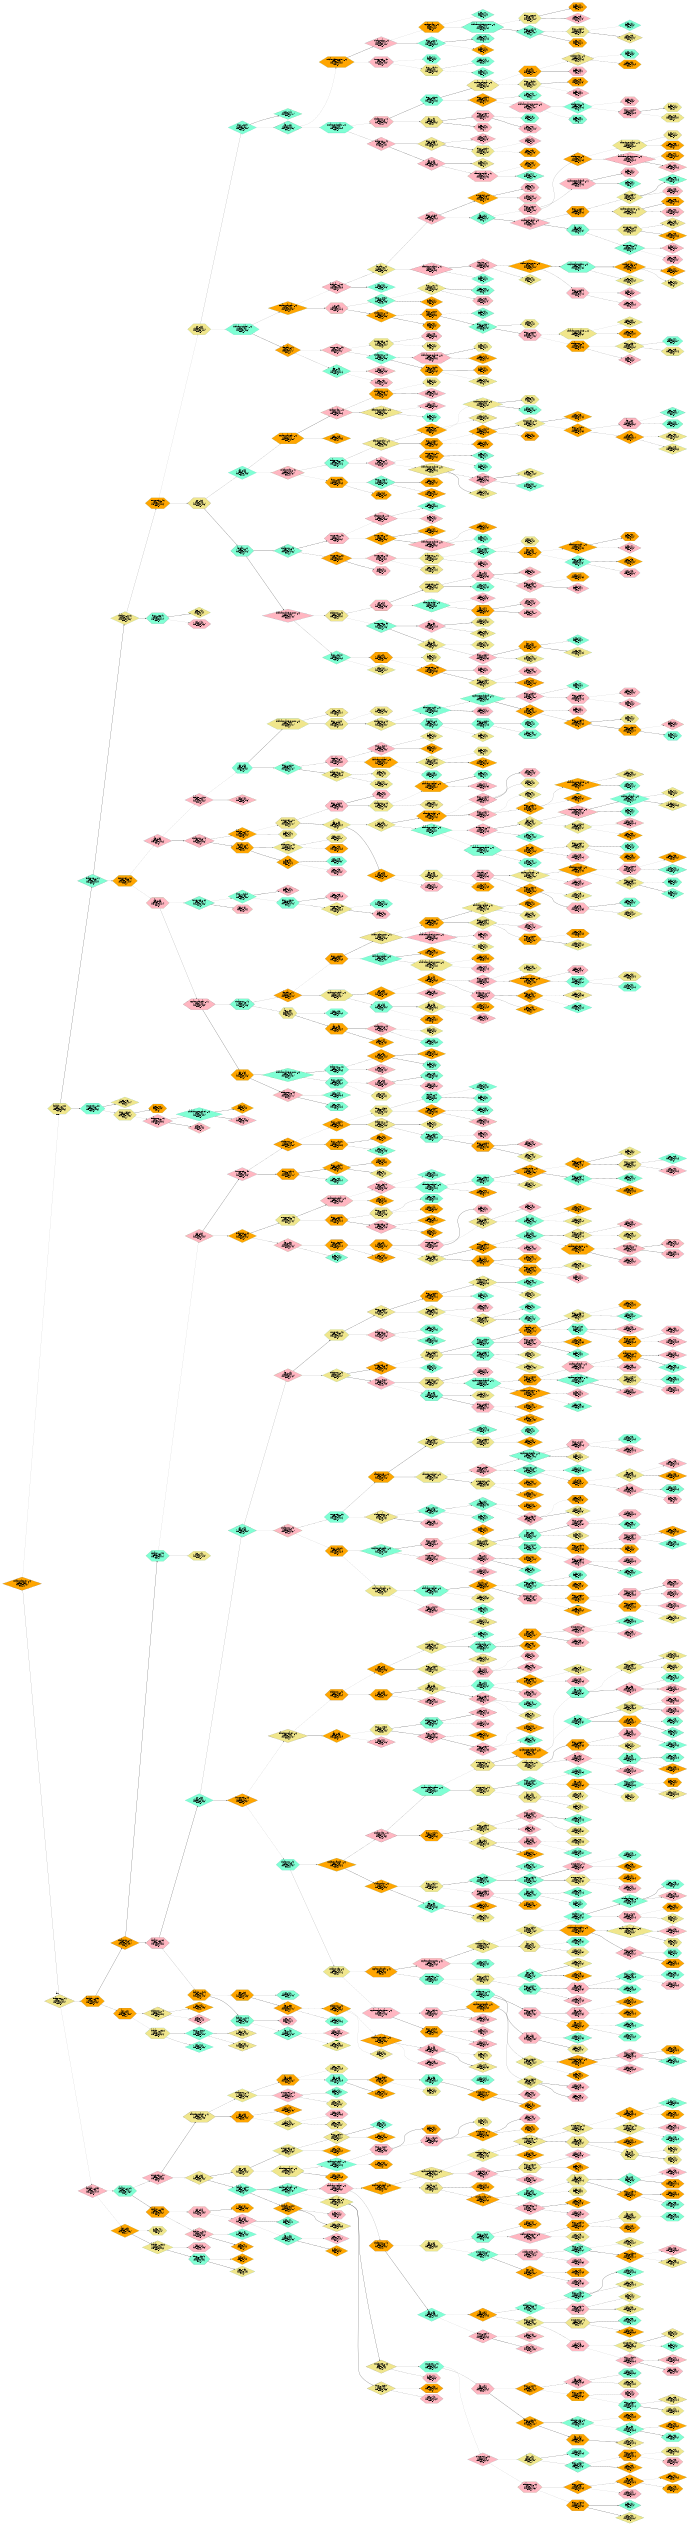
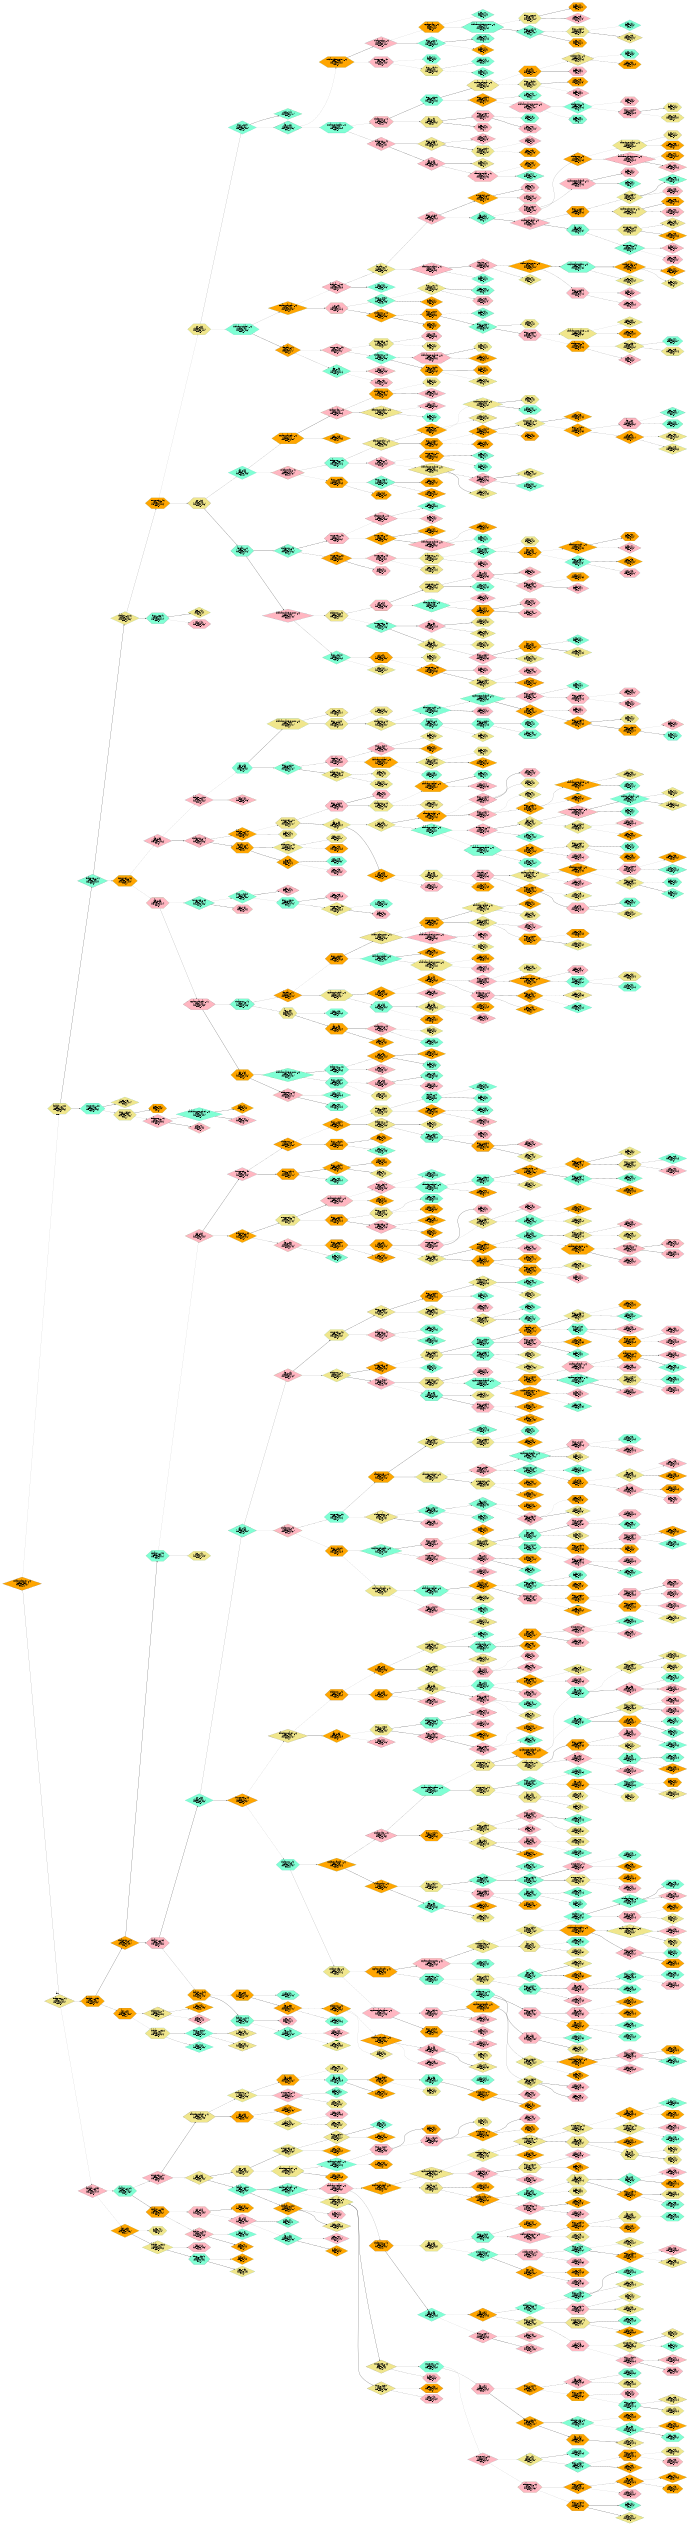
(673, 271) -> (673, 271)
(673, 1489) -> (673, 1489)
(673, 2194) -> (673, 2194)
